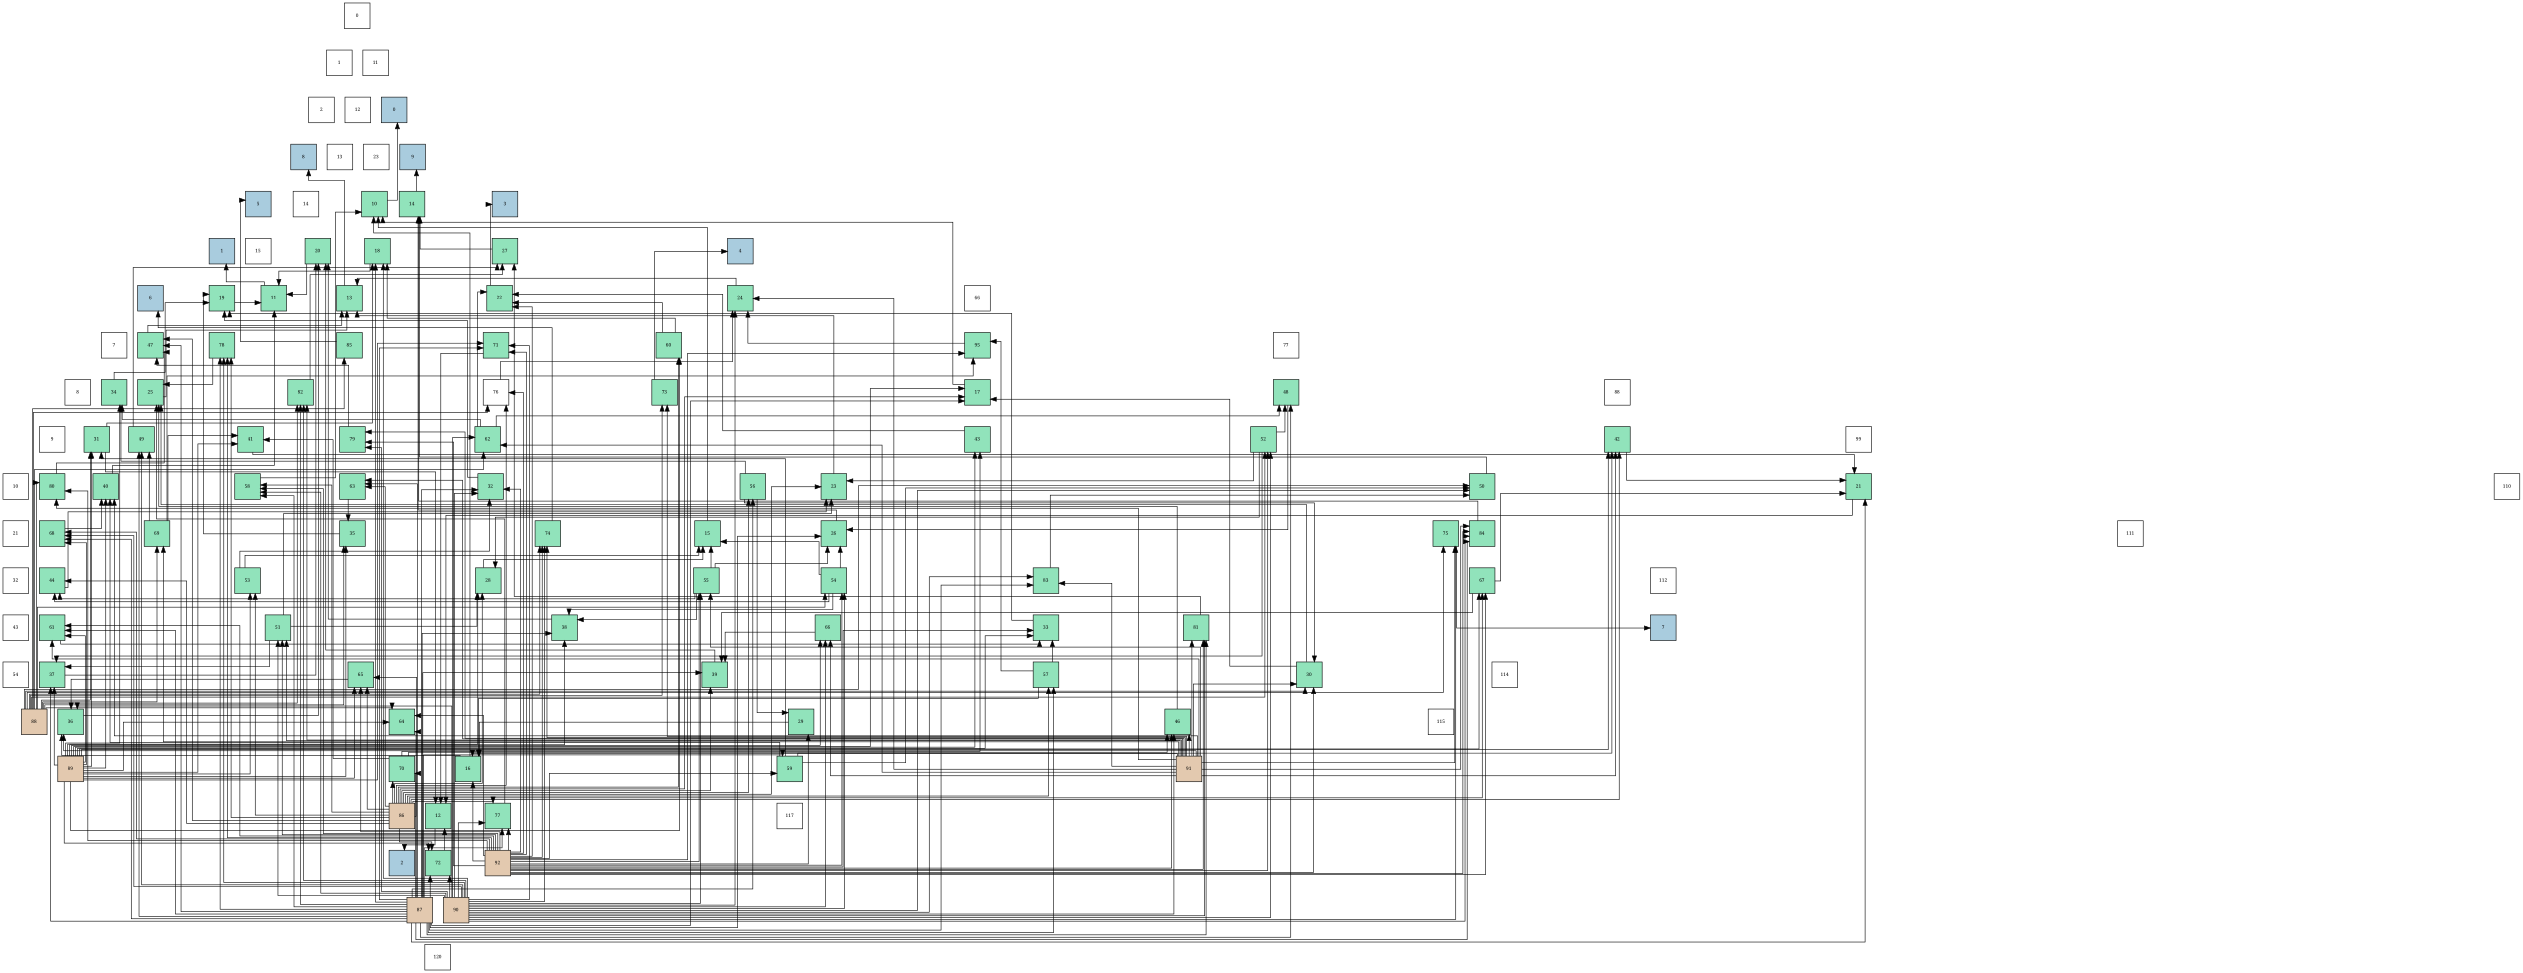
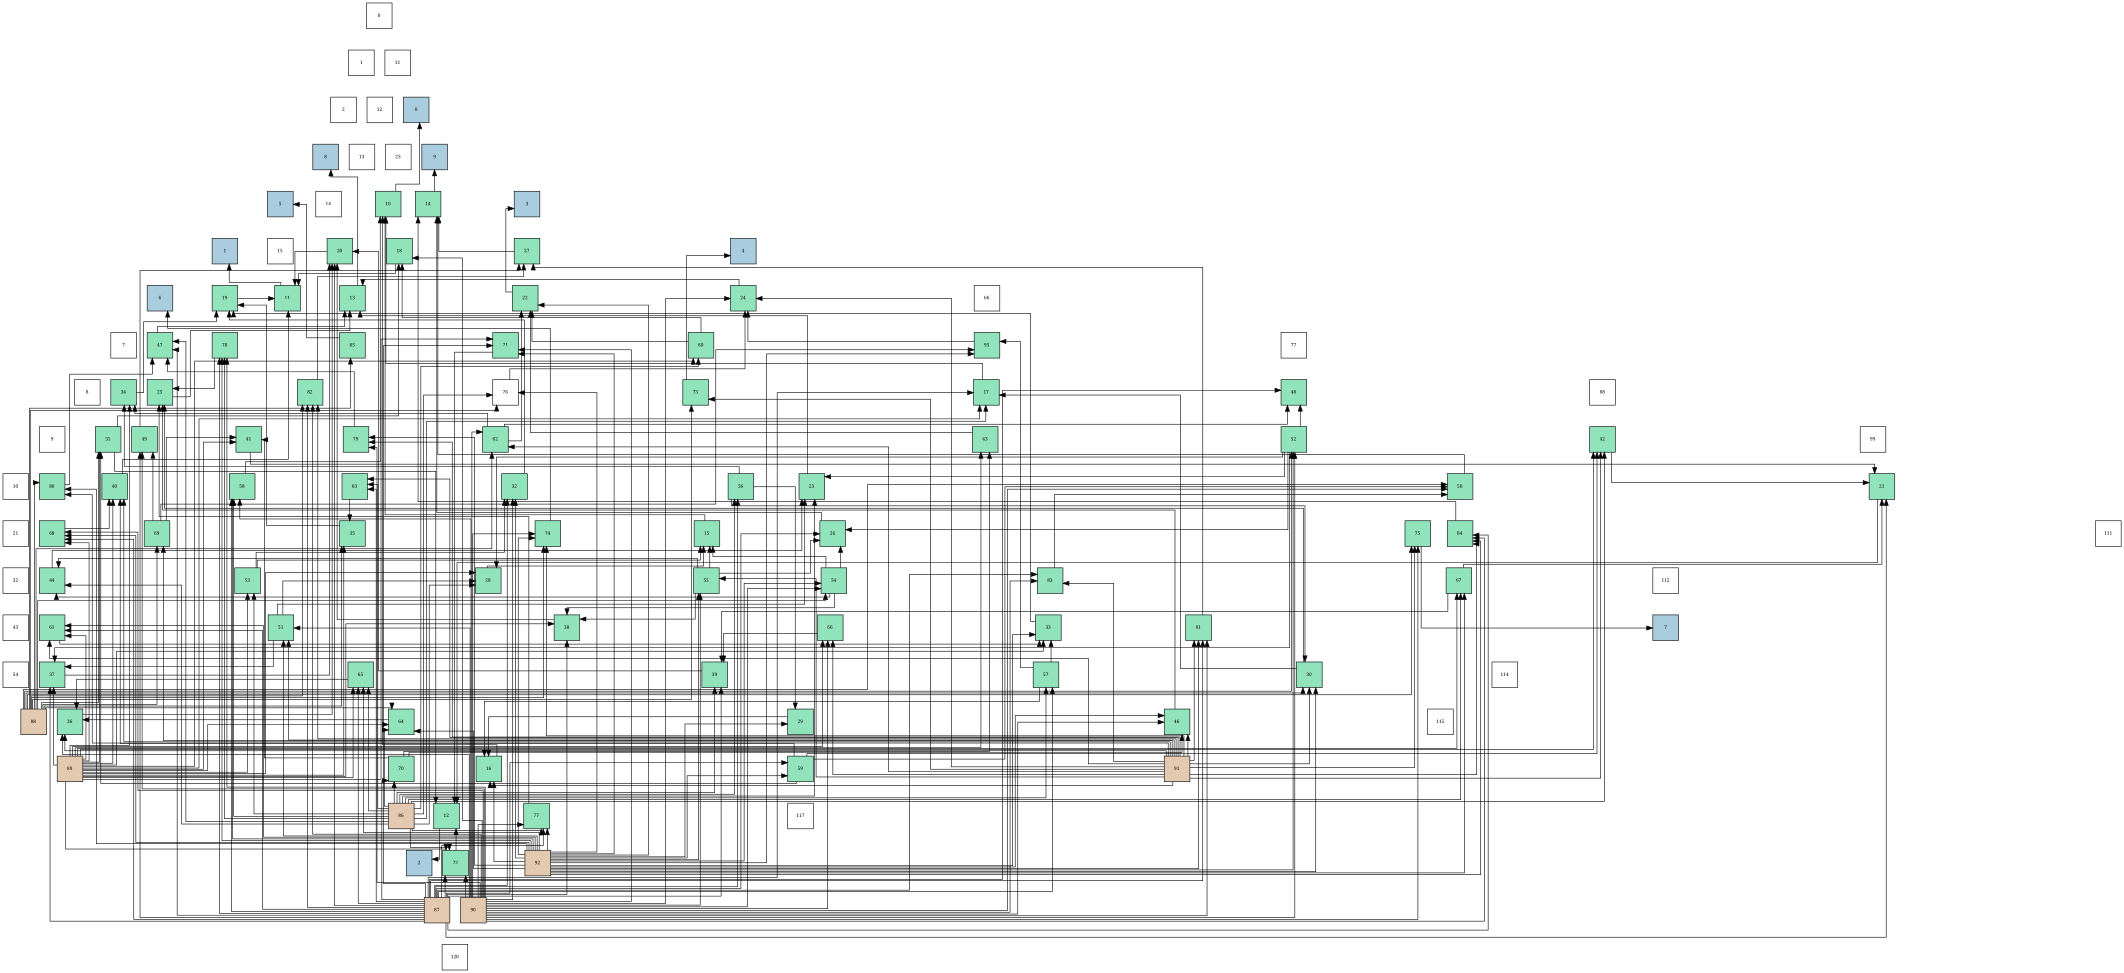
(2507, 486) -> none
(1132, 530) -> (1108, 530)
(376, 602) -> (335, 796)
(264, 756) -> (239, 720)
